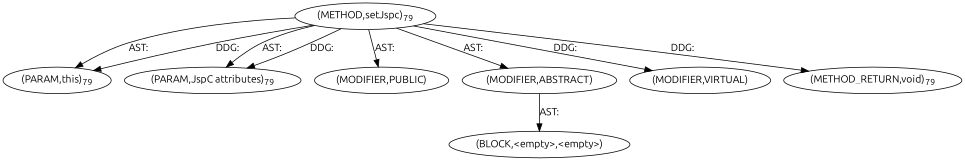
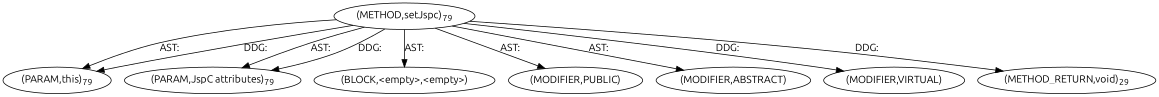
(930, 79) -> (1124, 79)
(539, 109) -> (404, 45)
